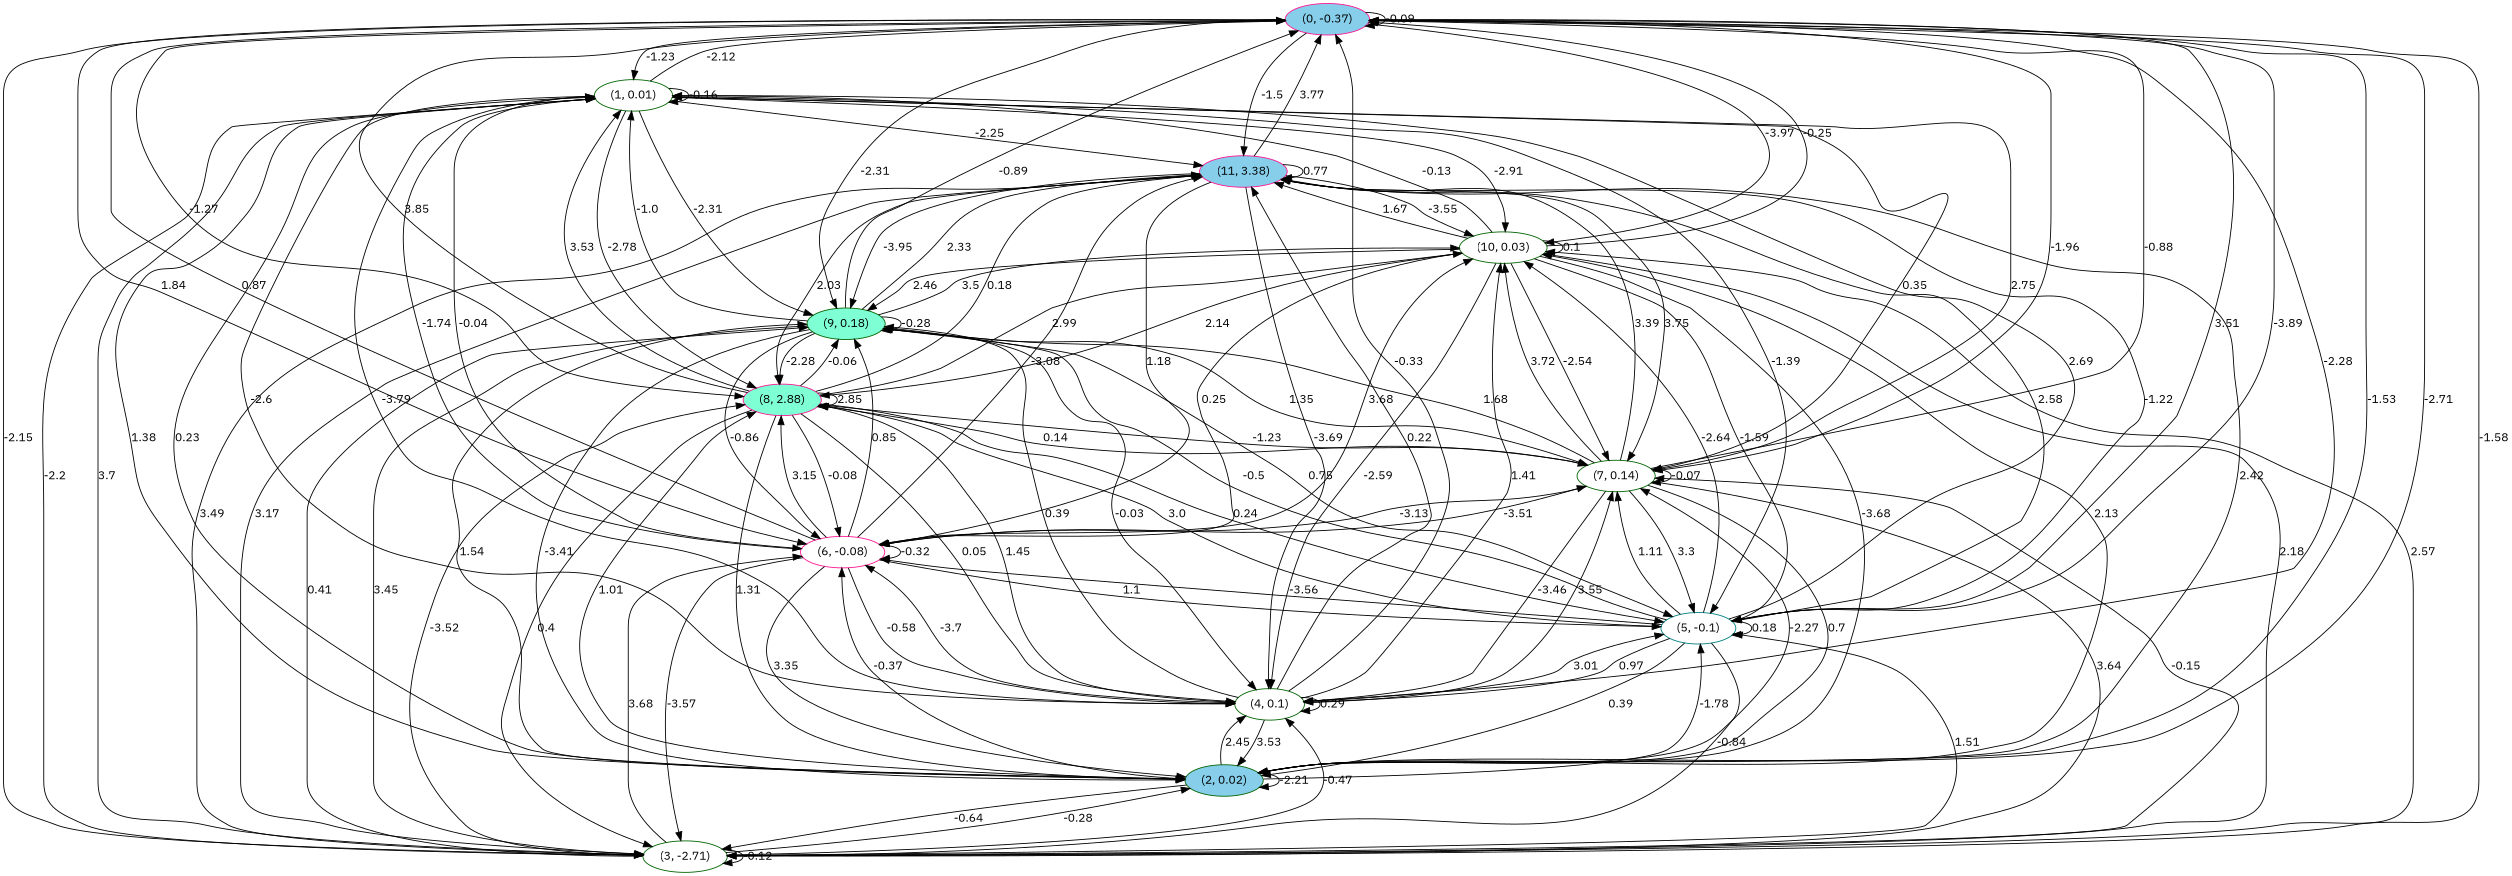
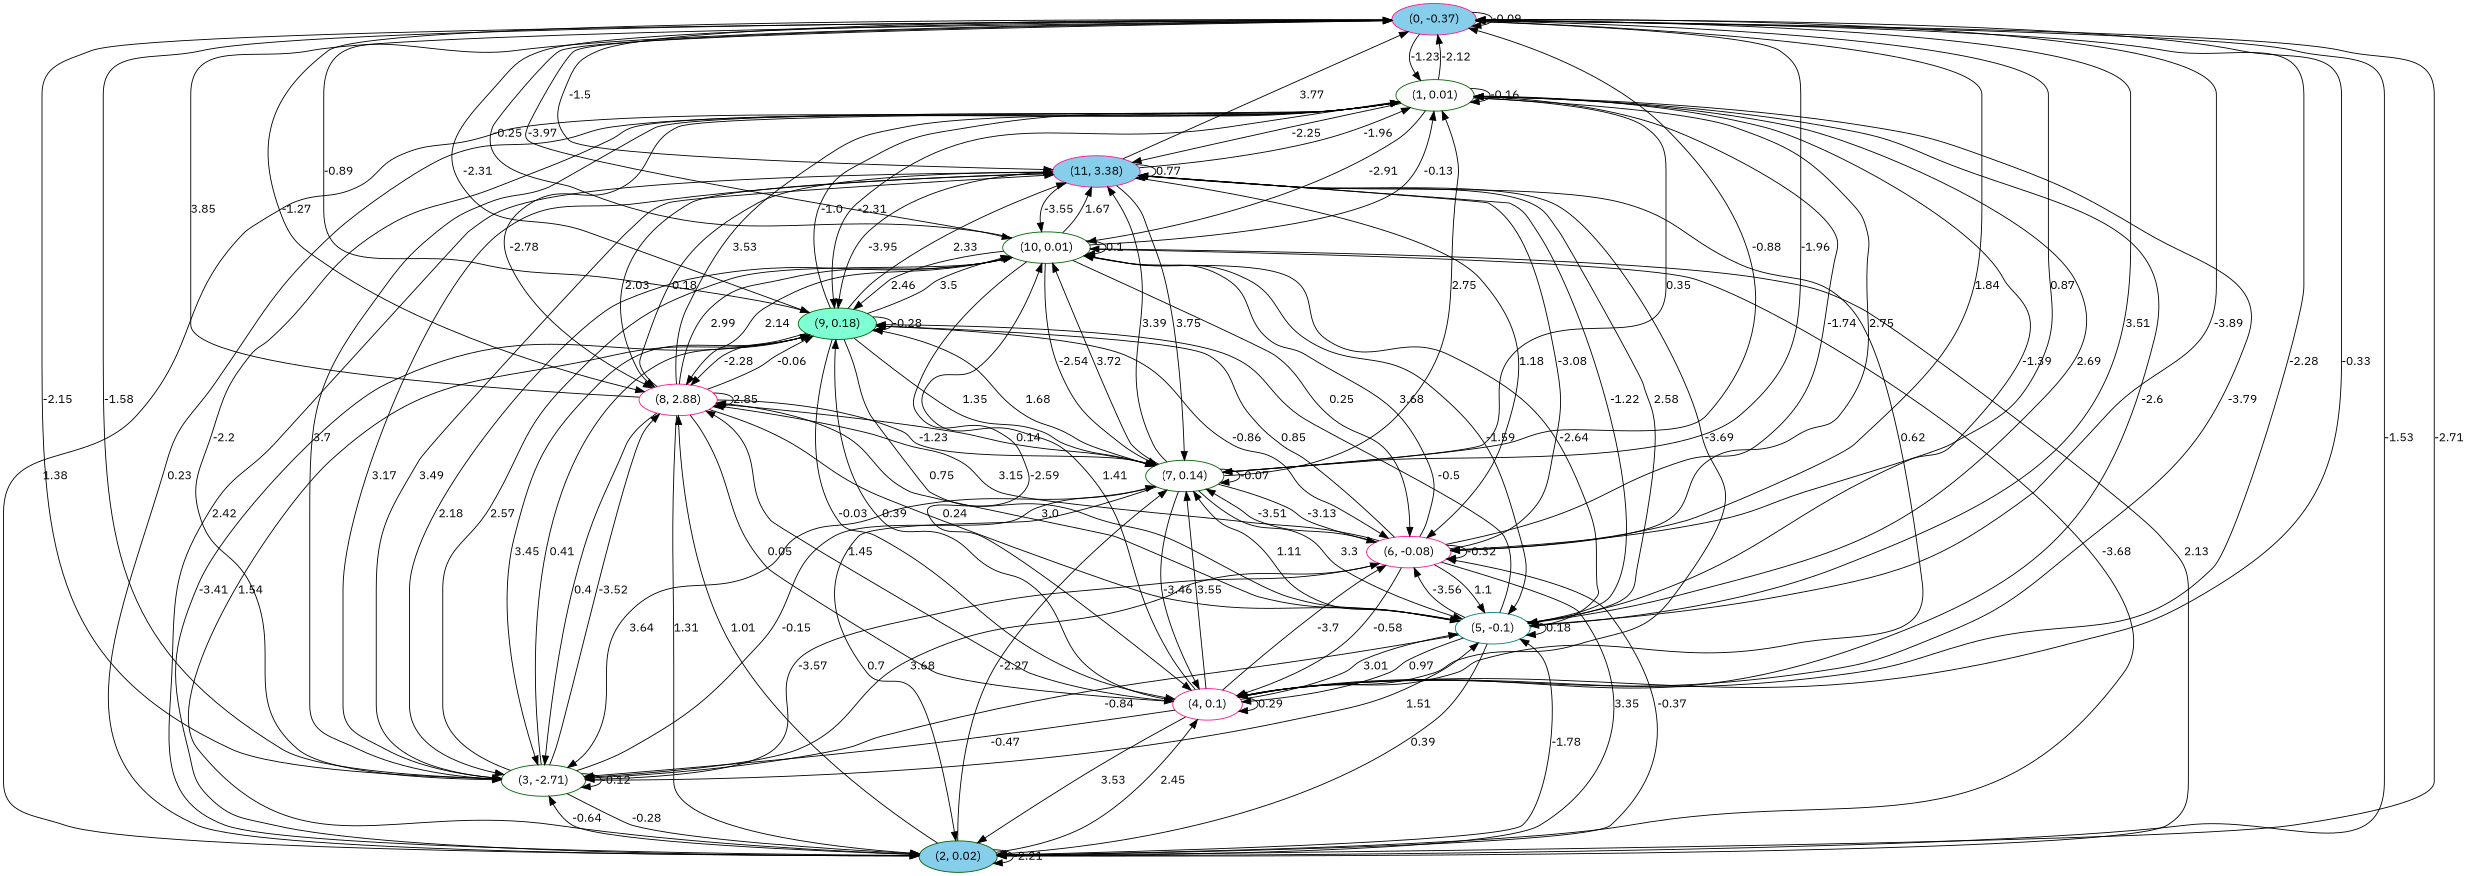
none -> (1273, 151)
(1503, 248) -> (1046, 248)
(473, 324) -> (1882, 324)
(782, 400) -> (678, 400)
(1420, 438) -> (1913, 438)
(821, 469) -> none
(1270, 704) -> (1208, 704)
(1185, 829) -> (885, 749)
